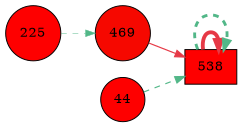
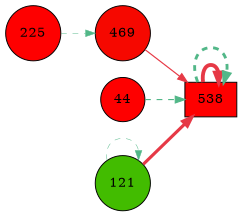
none -> (123, 183)
